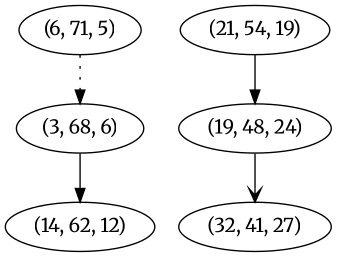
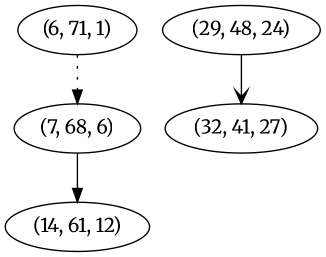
(80, 30) -> (77, 30)
(255, 30) -> none
(80, 128) -> (77, 128)
(255, 128) -> (241, 30)
(80, 227) -> (77, 227)
